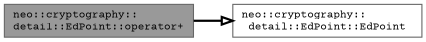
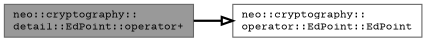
(327, 21) -> (327, 21)
